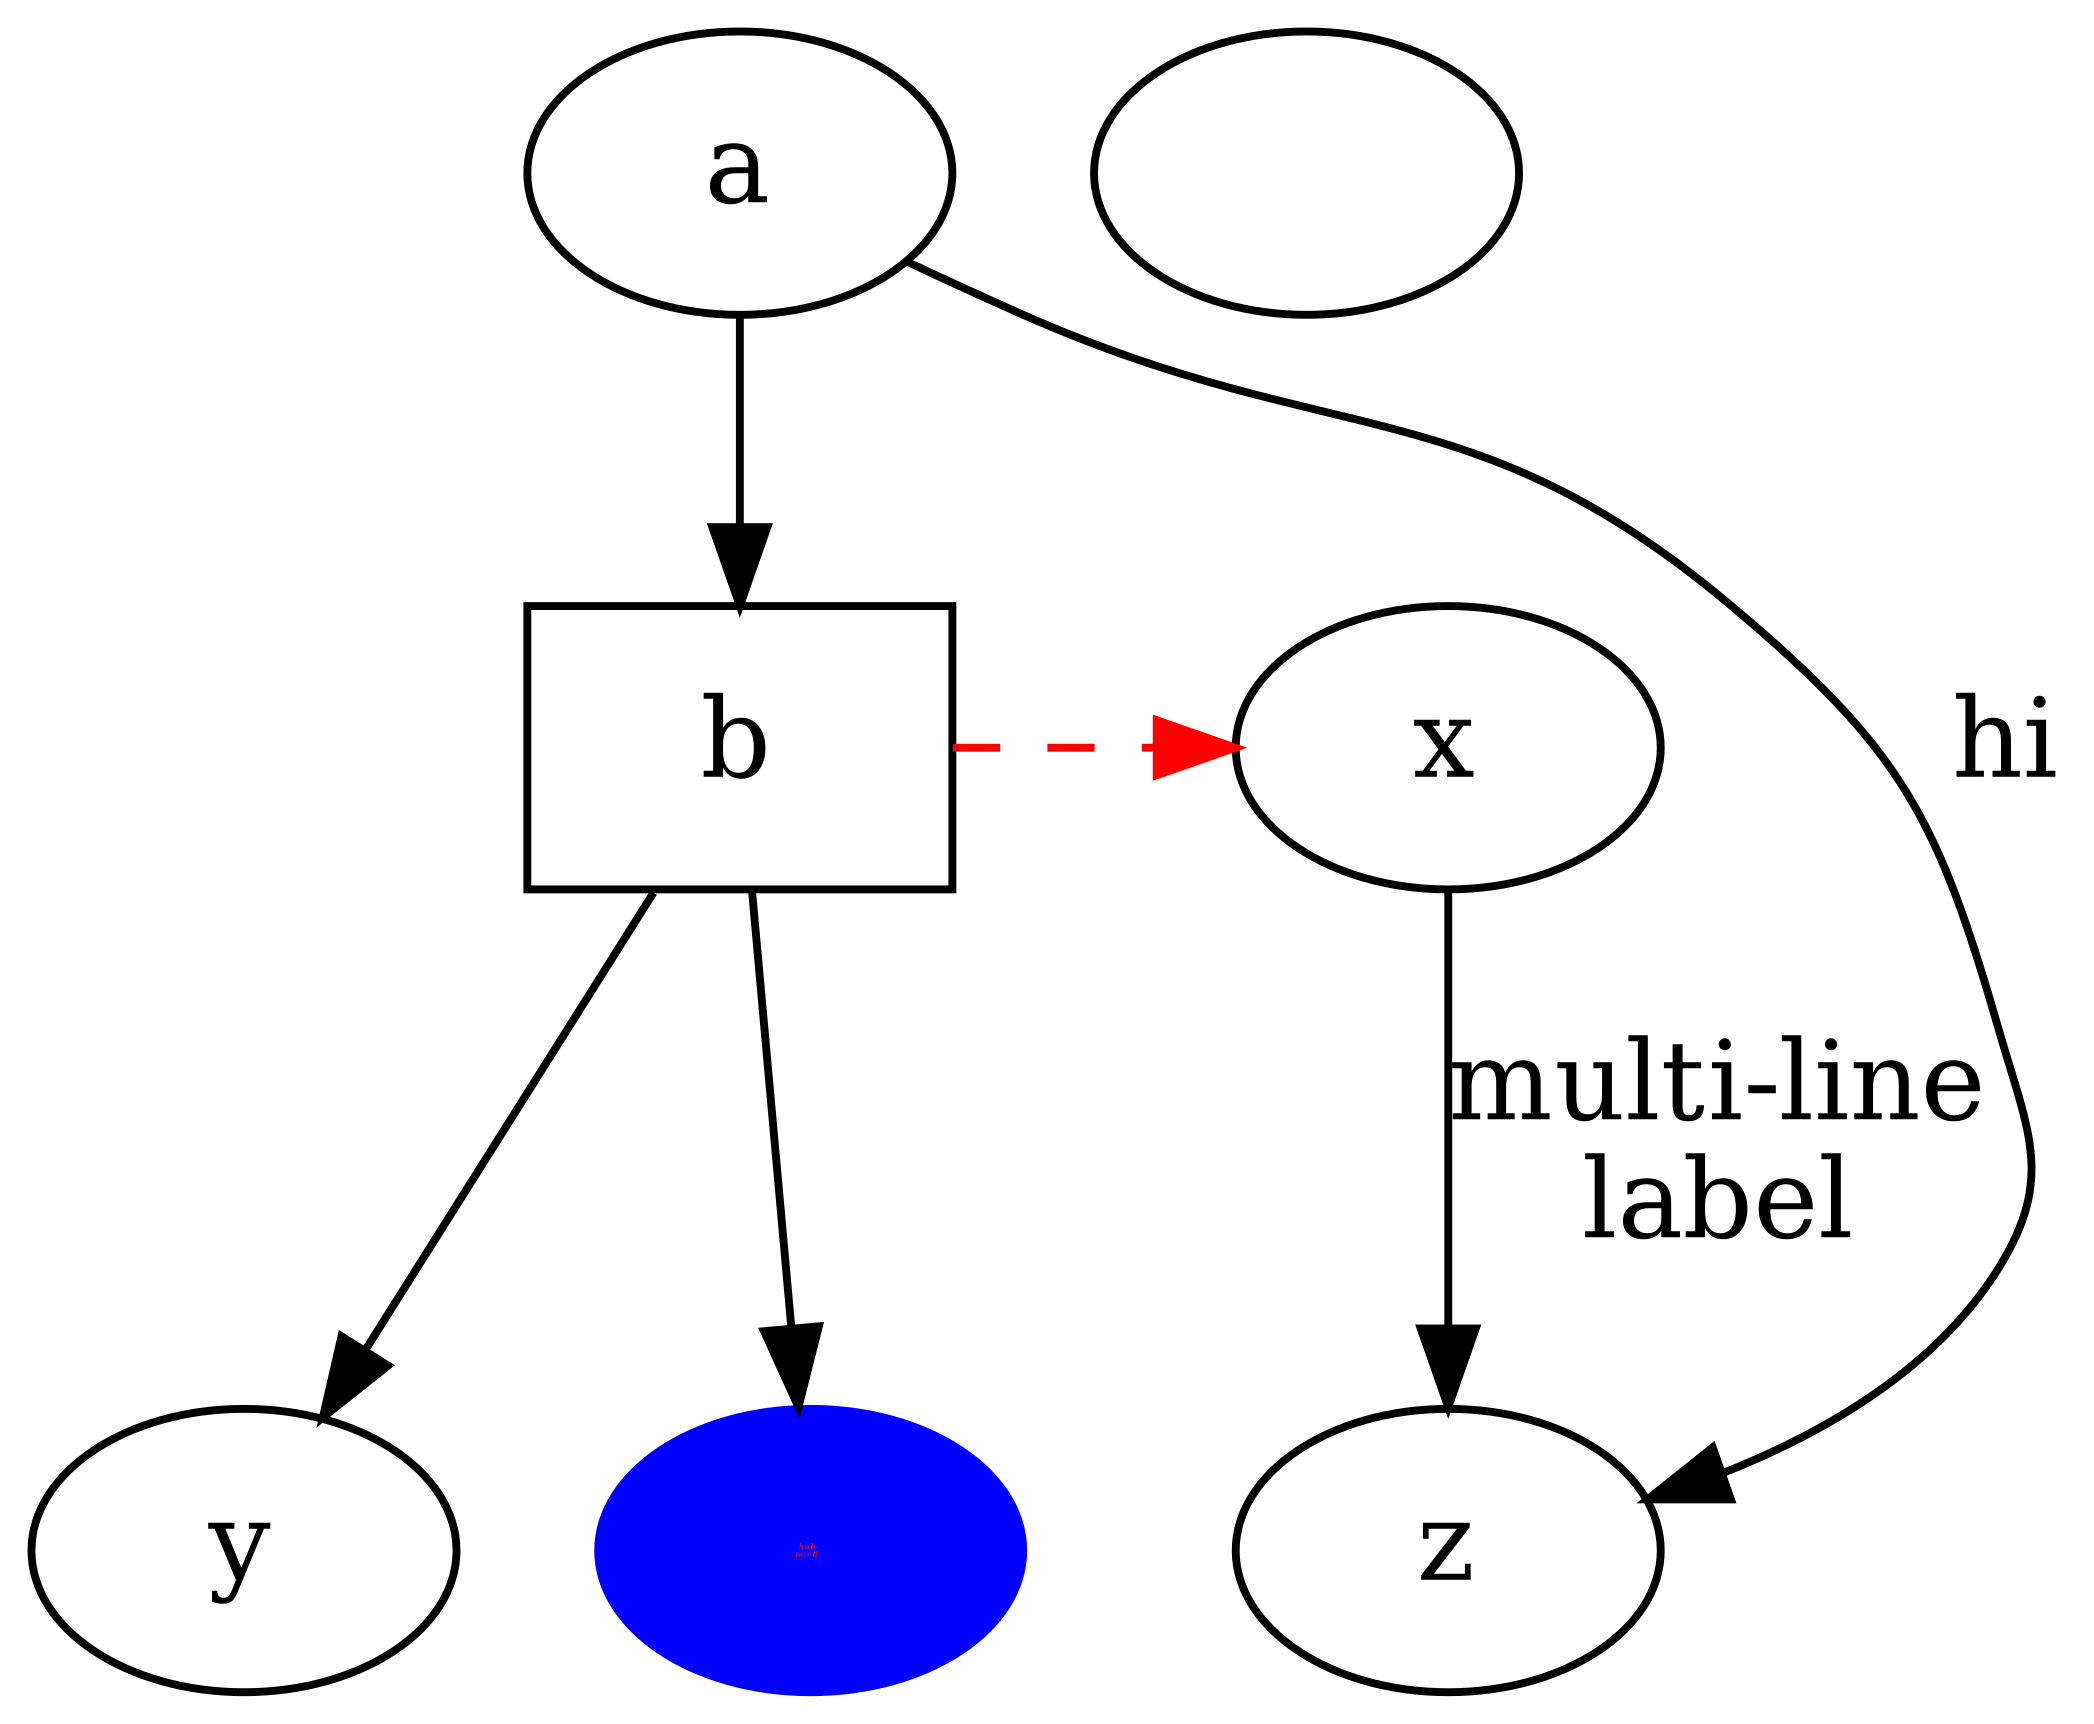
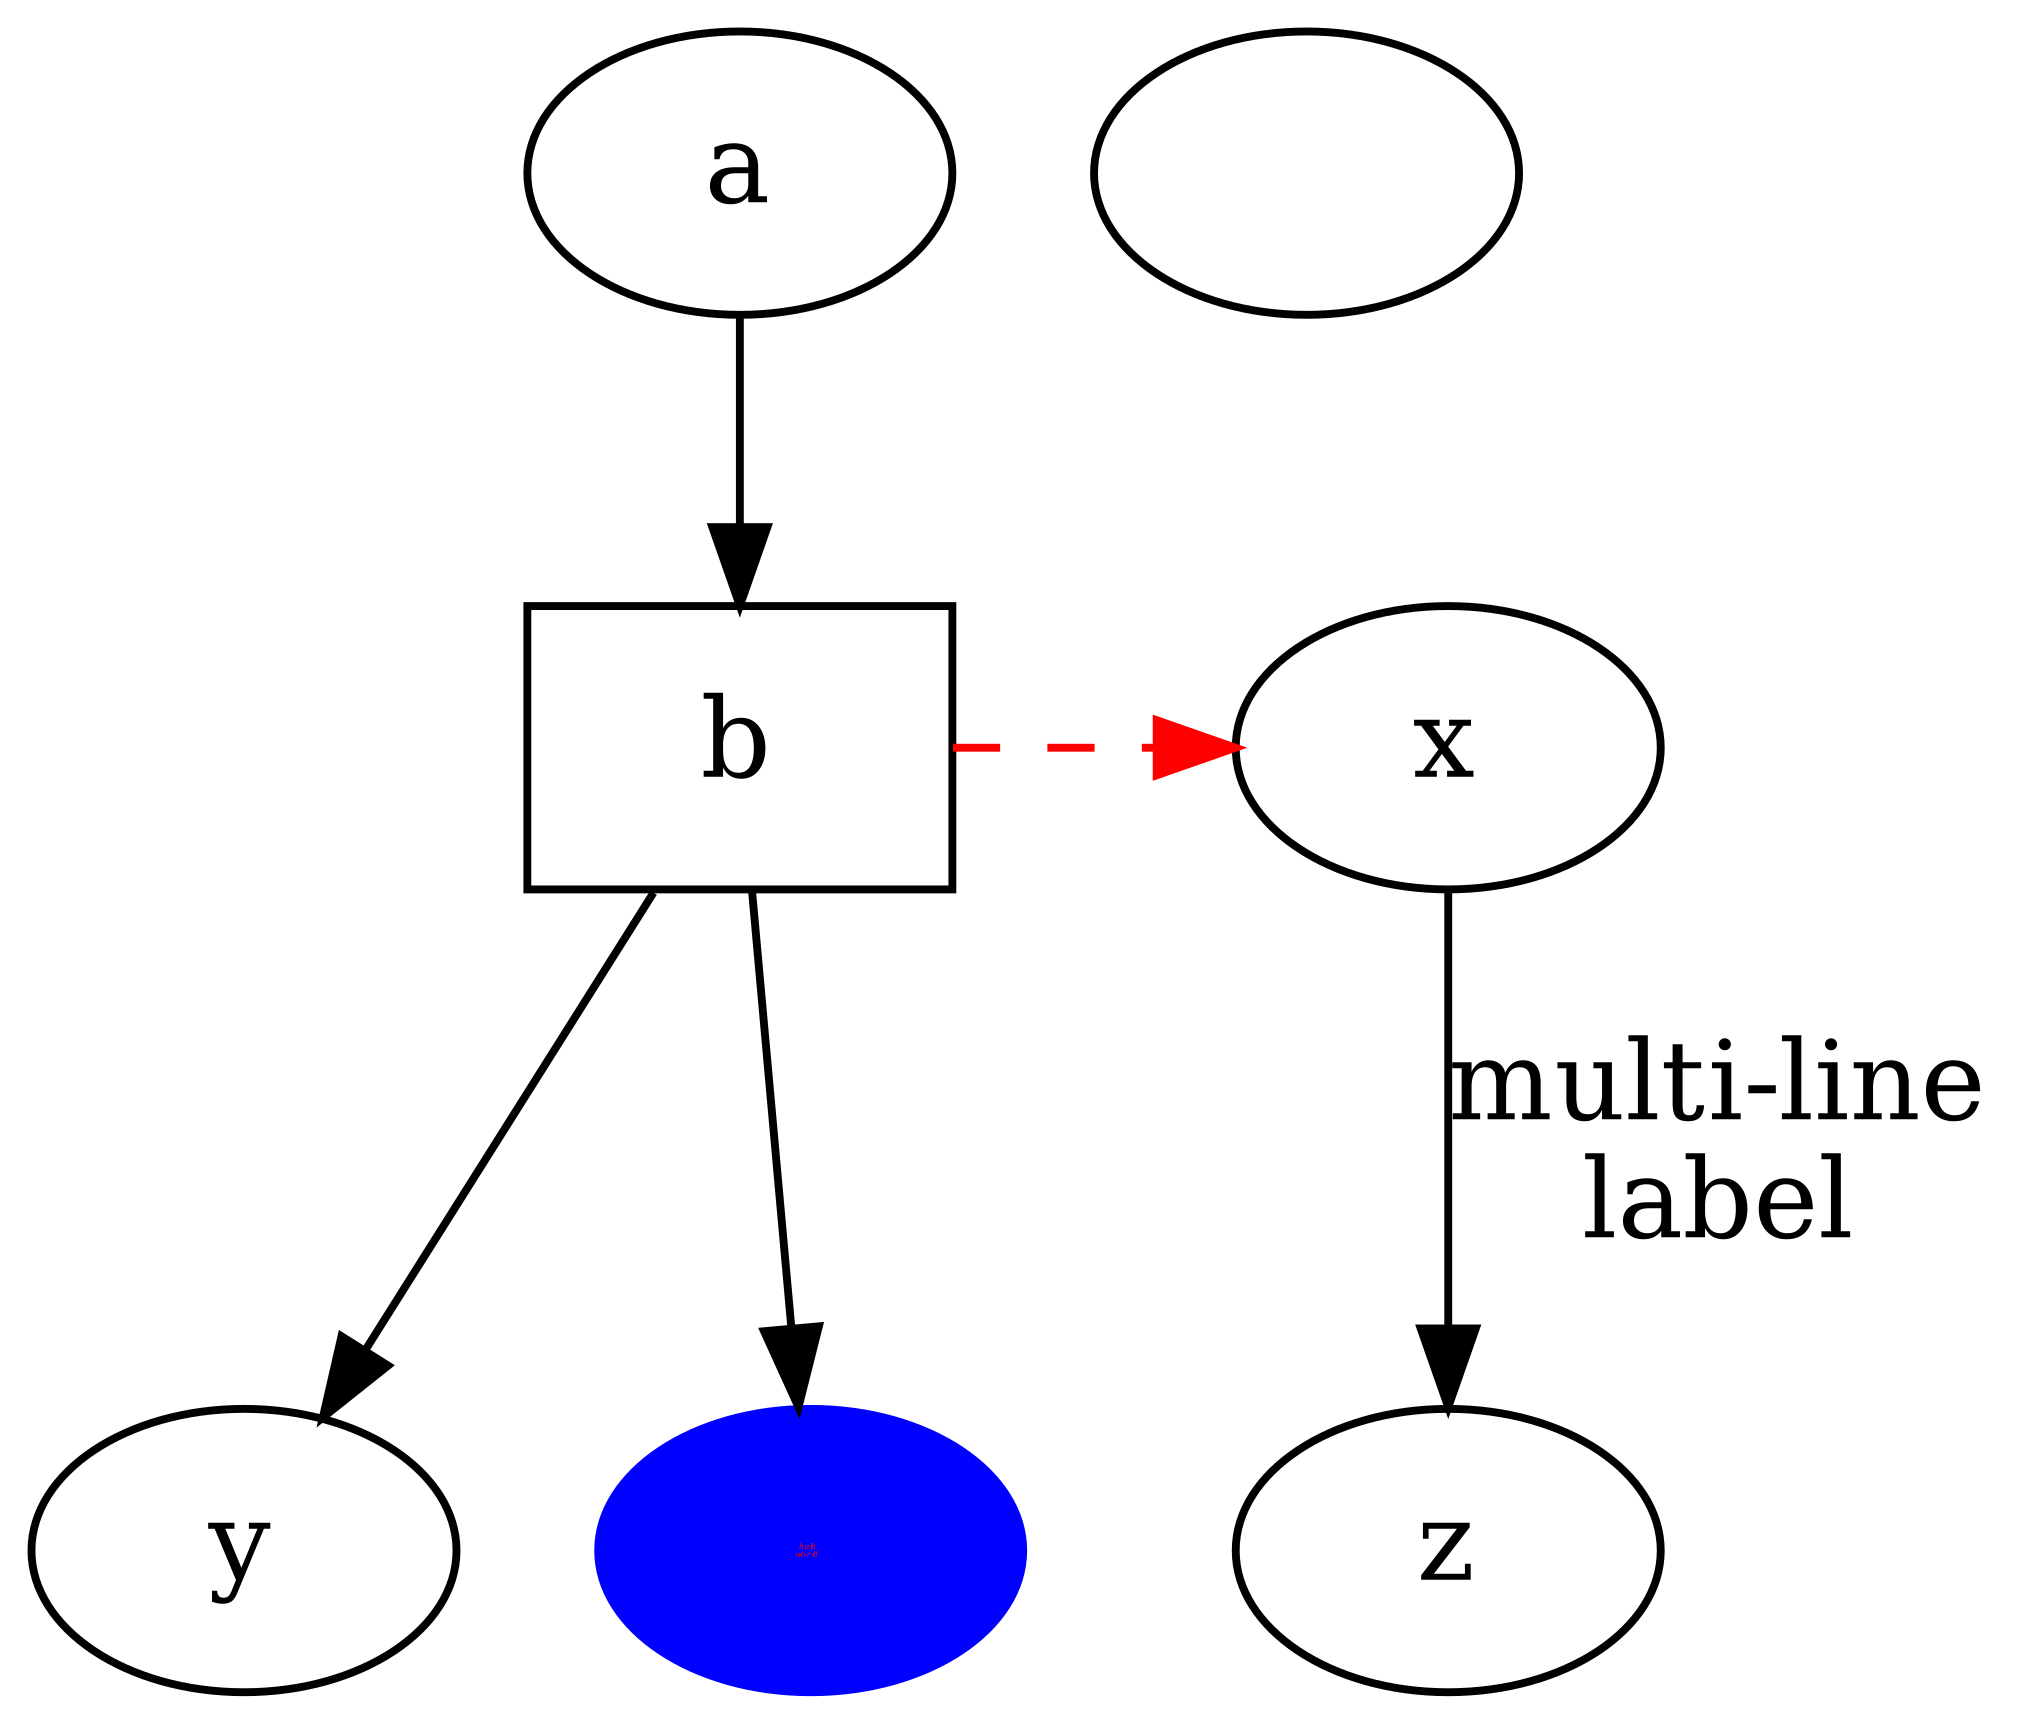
(1810, 676) -> none
